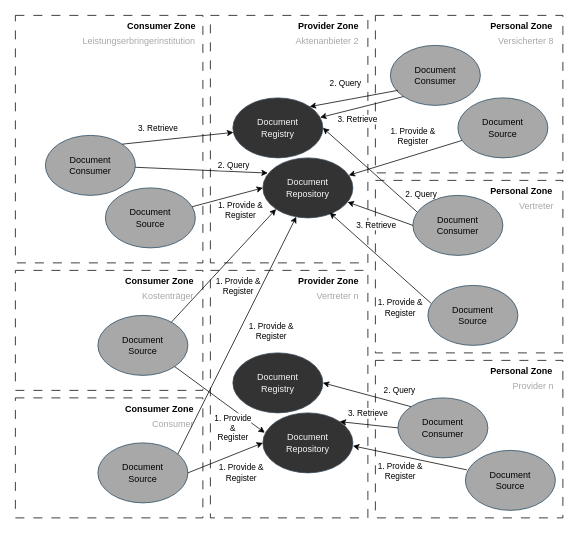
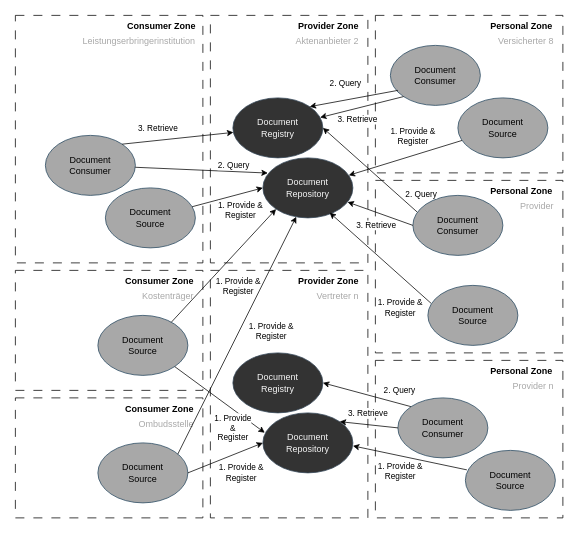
(531, 207) -> (535, 207)
(174, 424) -> (166, 424)
